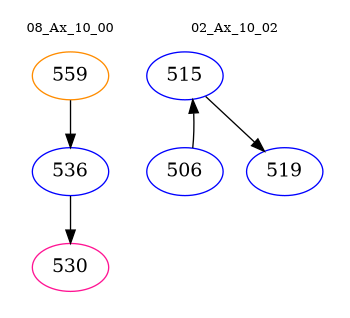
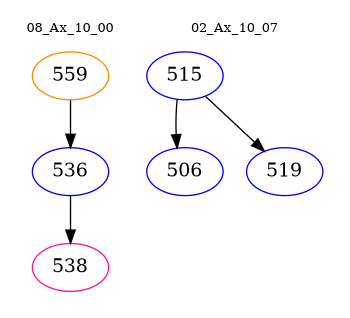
(235, 29) -> (235, 29)
(194, 131) -> (176, 117)
(71, 267) -> (71, 267)
